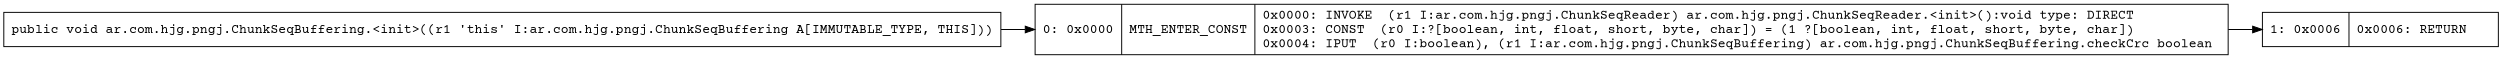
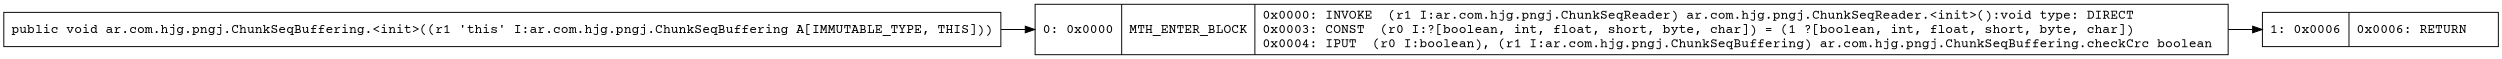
(1188, 29) -> (1188, 29)
